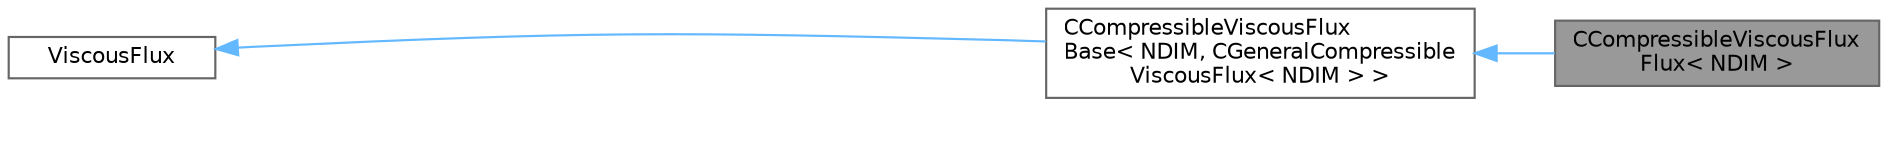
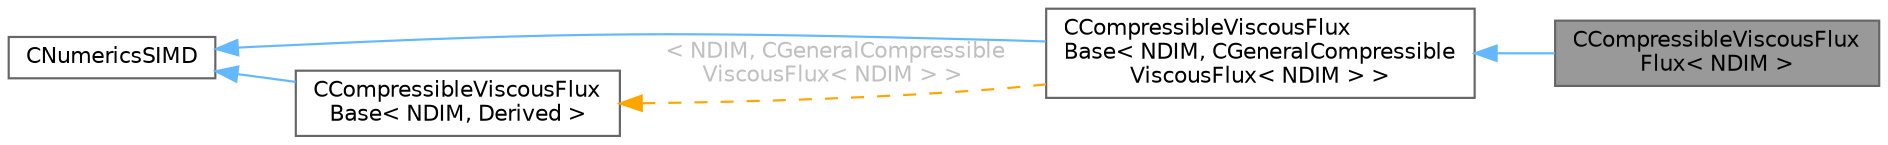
(112, 58) -> (112, 58)
none -> (458, 103)
